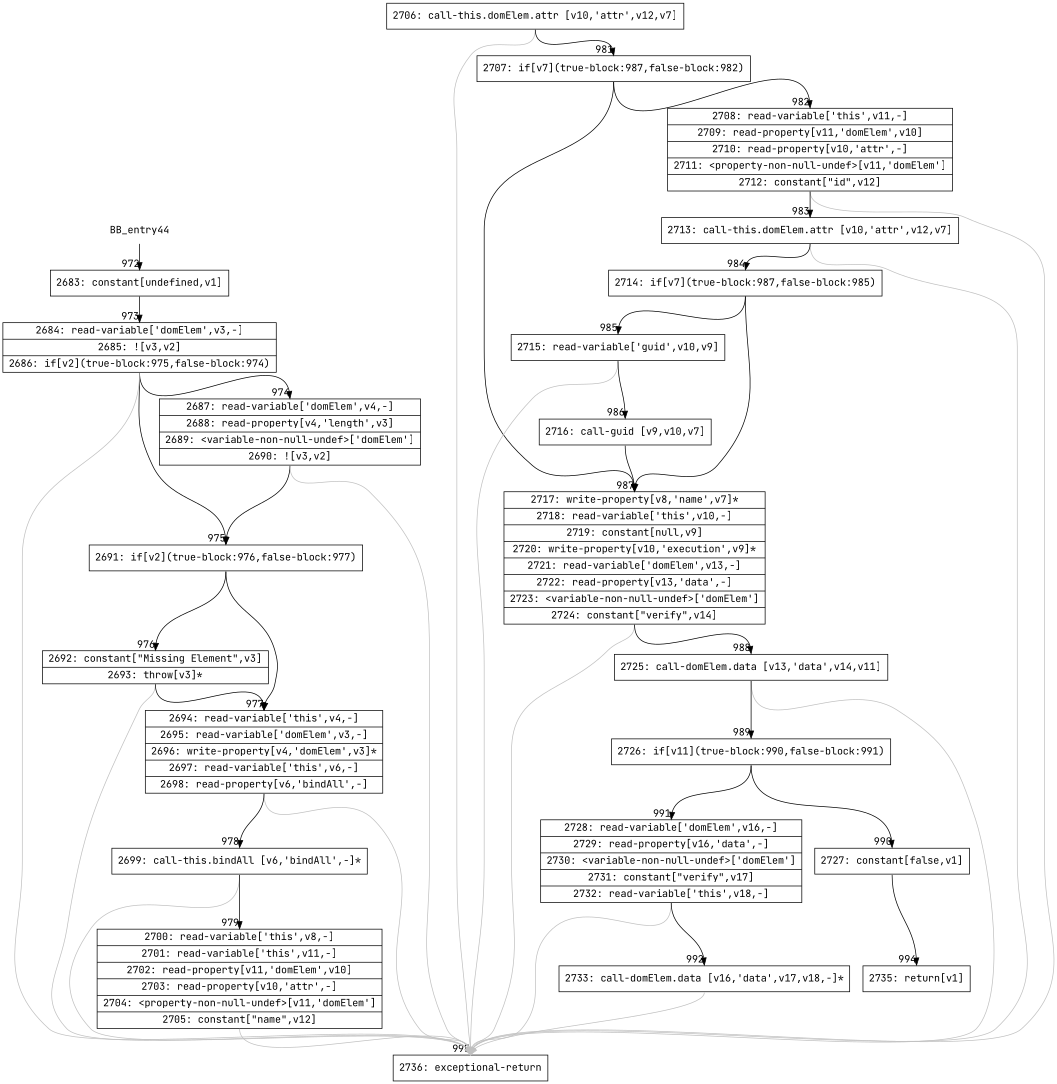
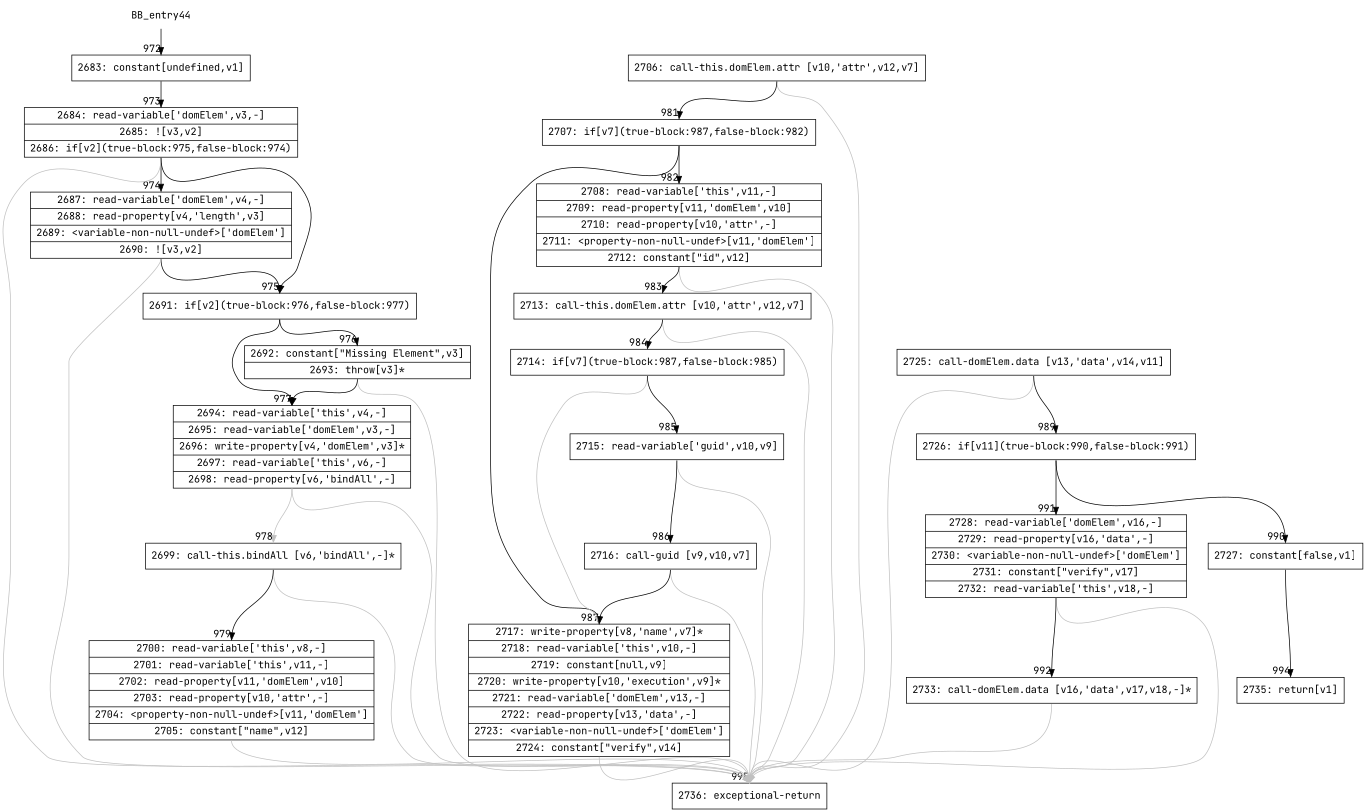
(741, 428) -> (538, 467)
(689, 640) -> none
none -> (748, 654)
(254, 818) -> (285, 512)
